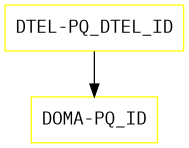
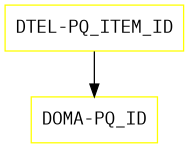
(94, 28) -> (94, 28)
